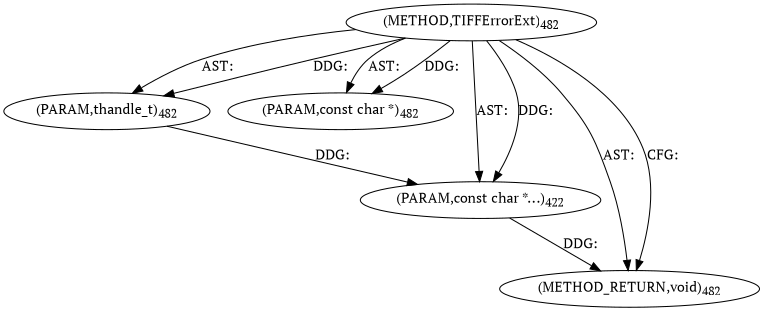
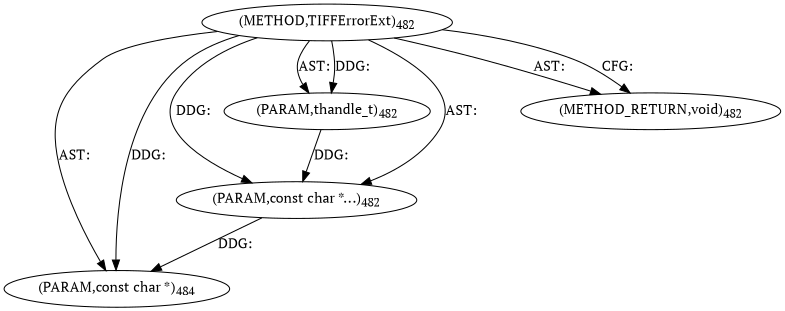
(410, 110) -> (186, 287)
(555, 199) -> (371, 199)
(551, 242) -> (211, 242)
